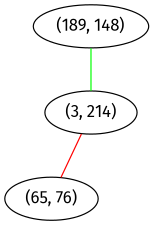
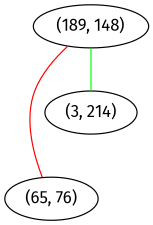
(71, 156) -> (31, 107)
